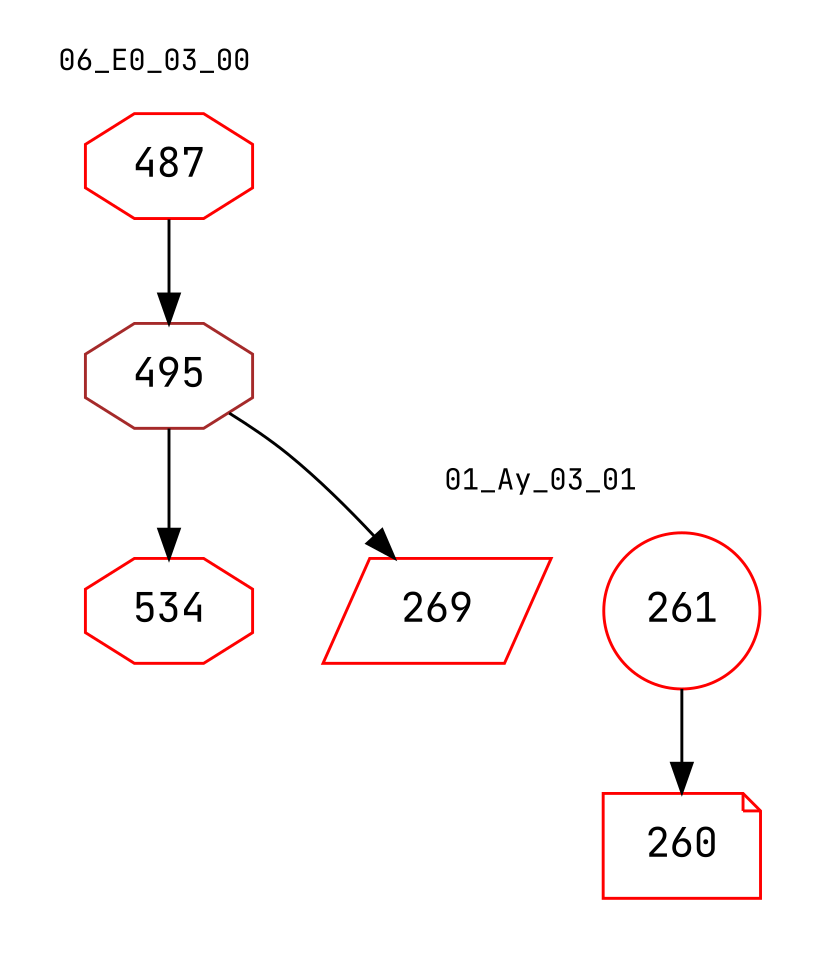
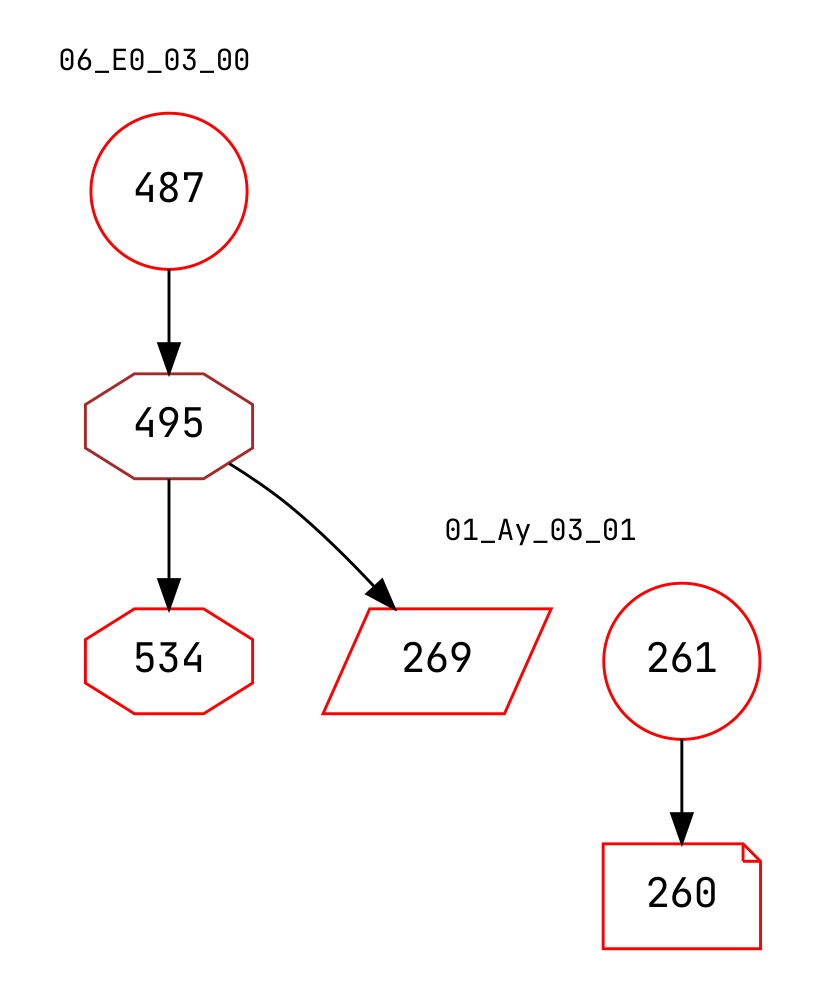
(169, 166) -> (169, 191)
